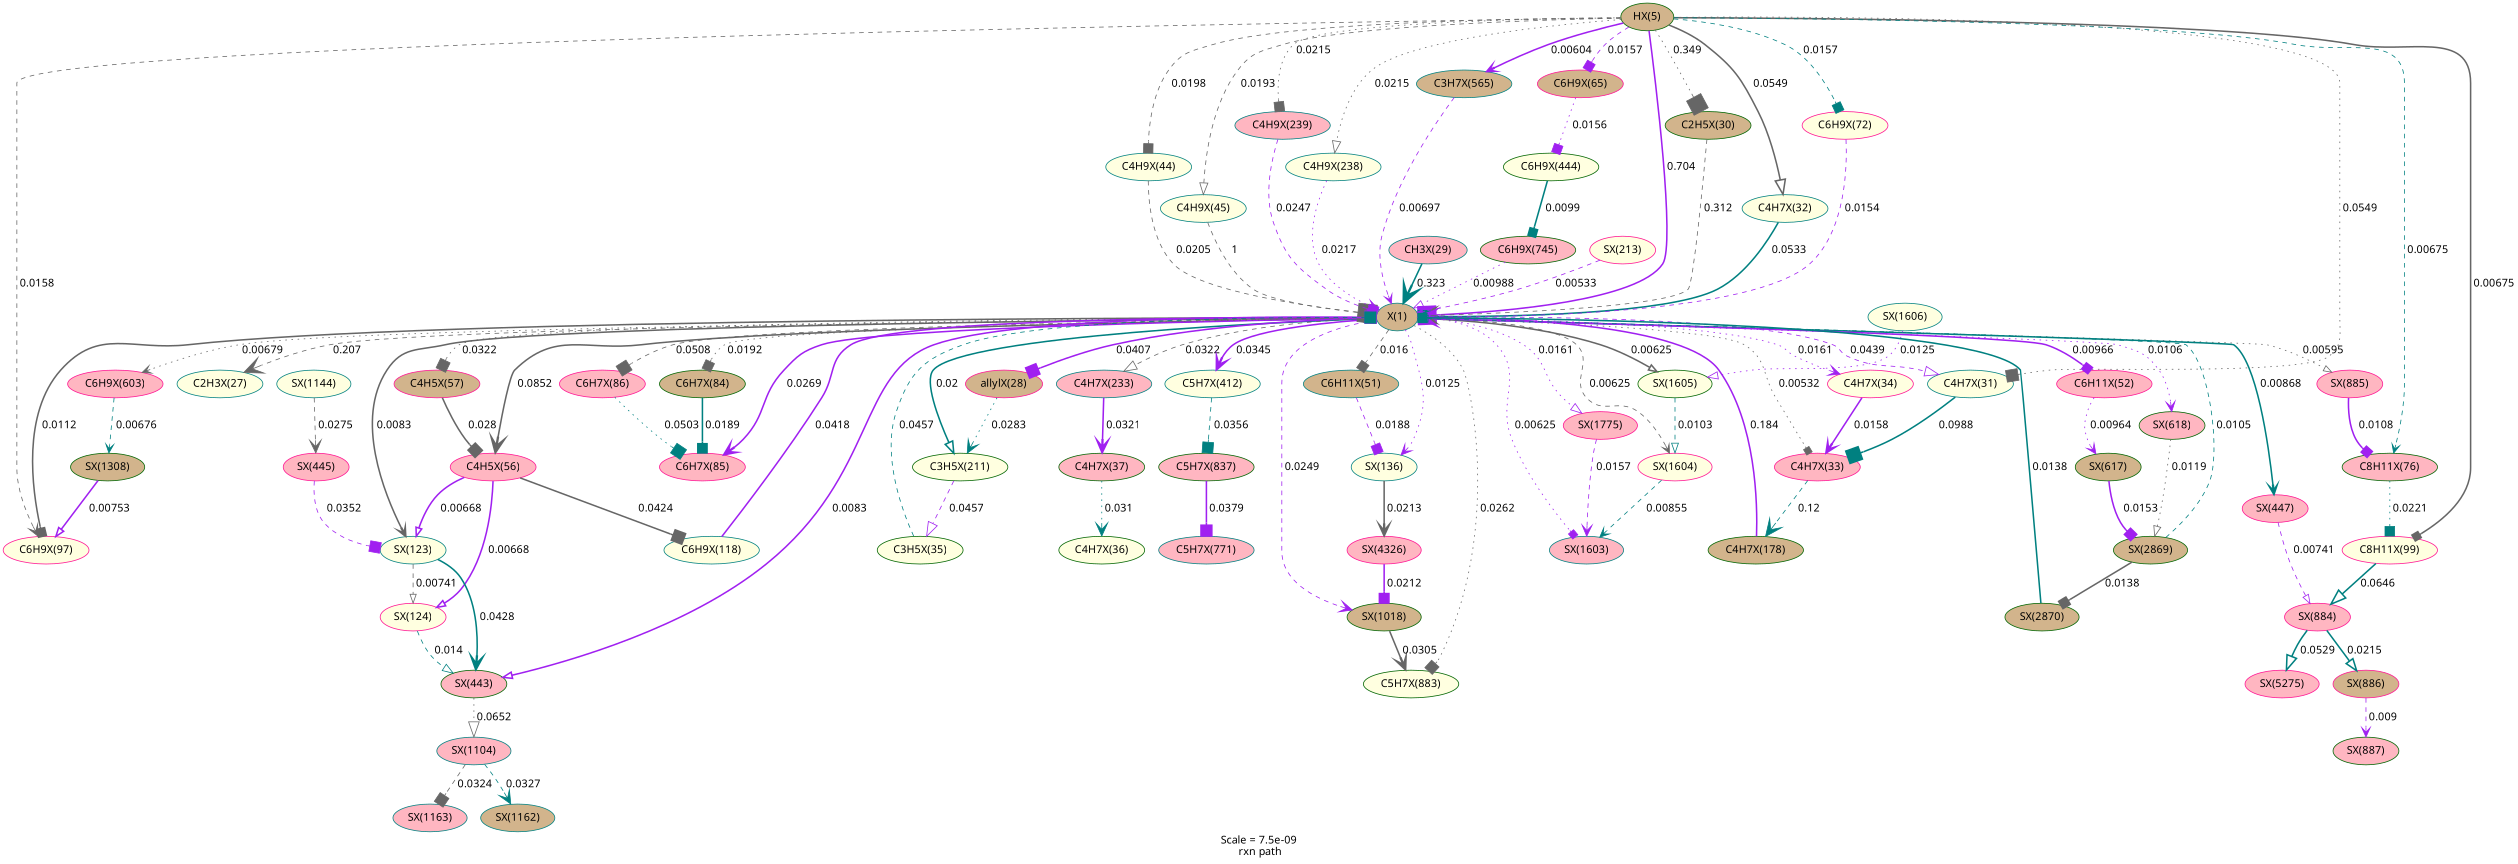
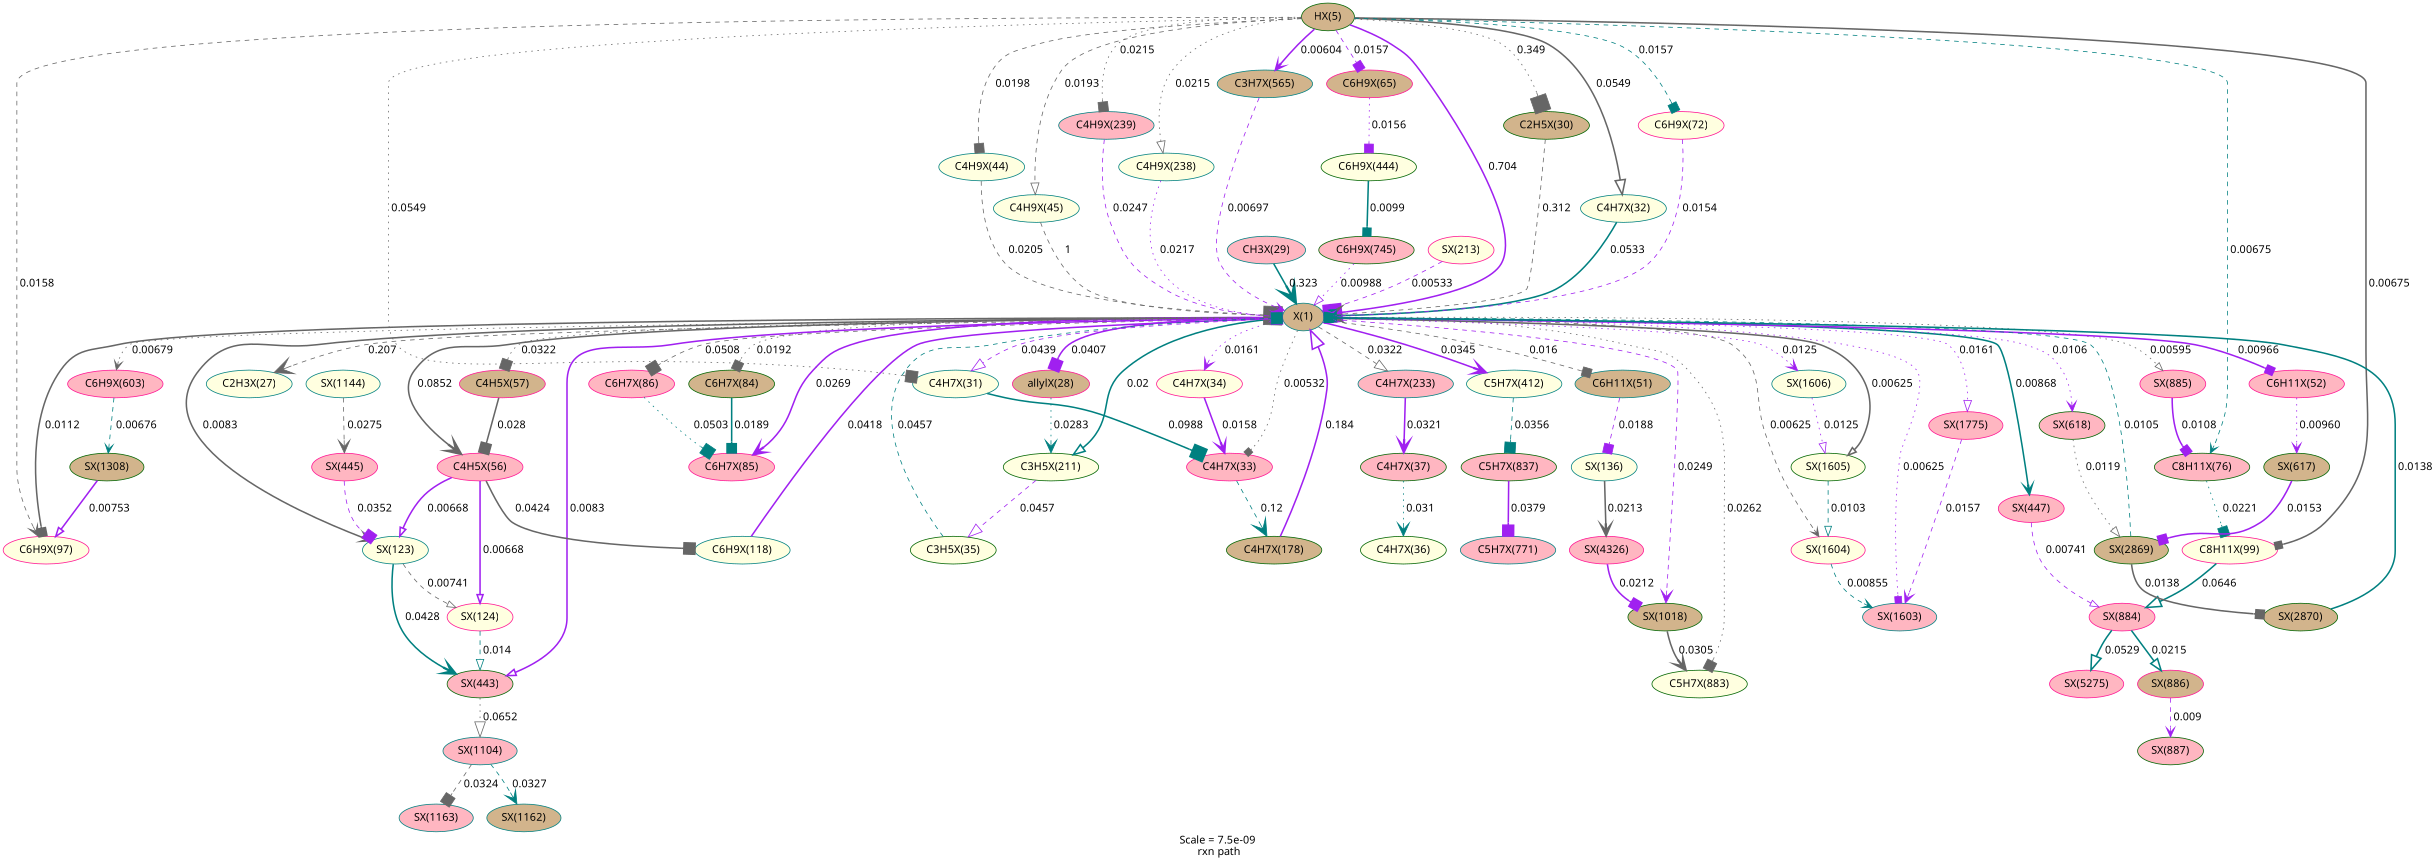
(1667, 342) -> (1315, 443)
(1422, 389) -> (1560, 326)
(2110, 426) -> (2319, 426)
